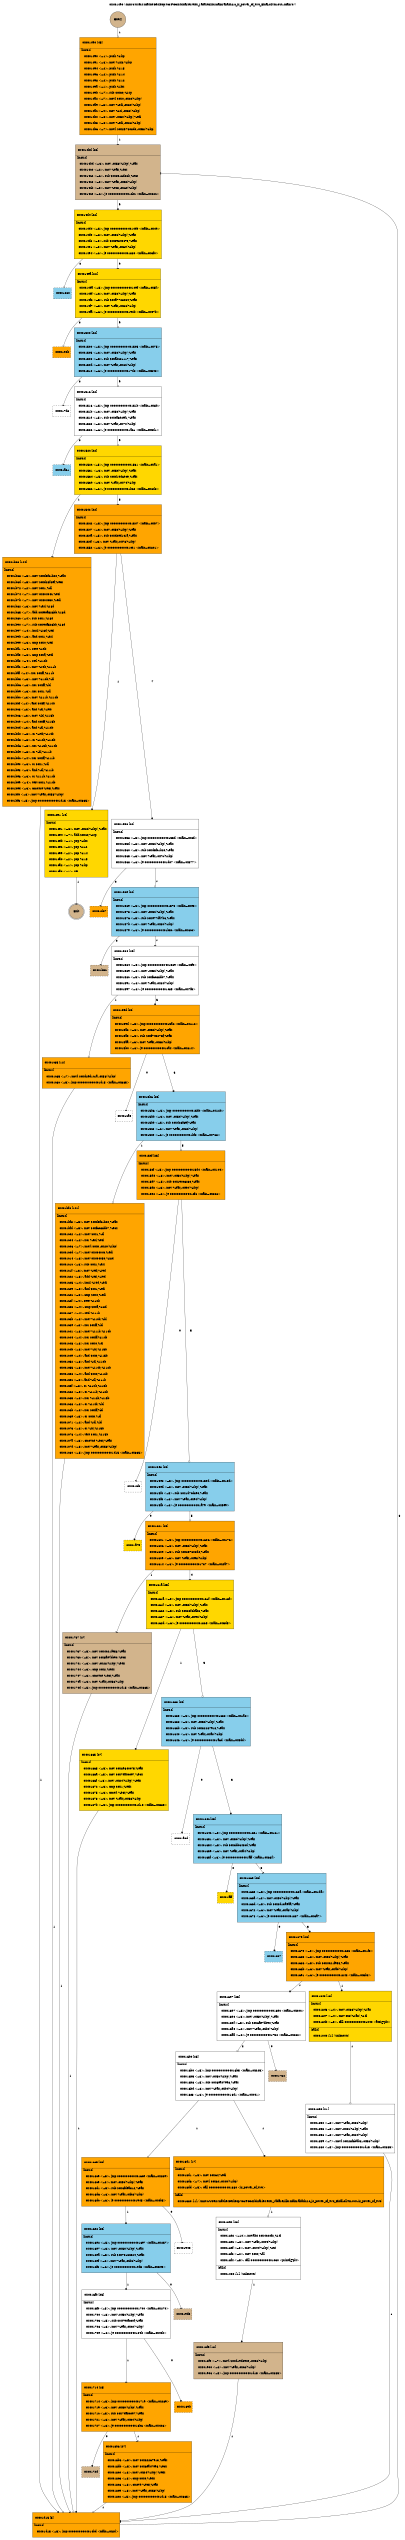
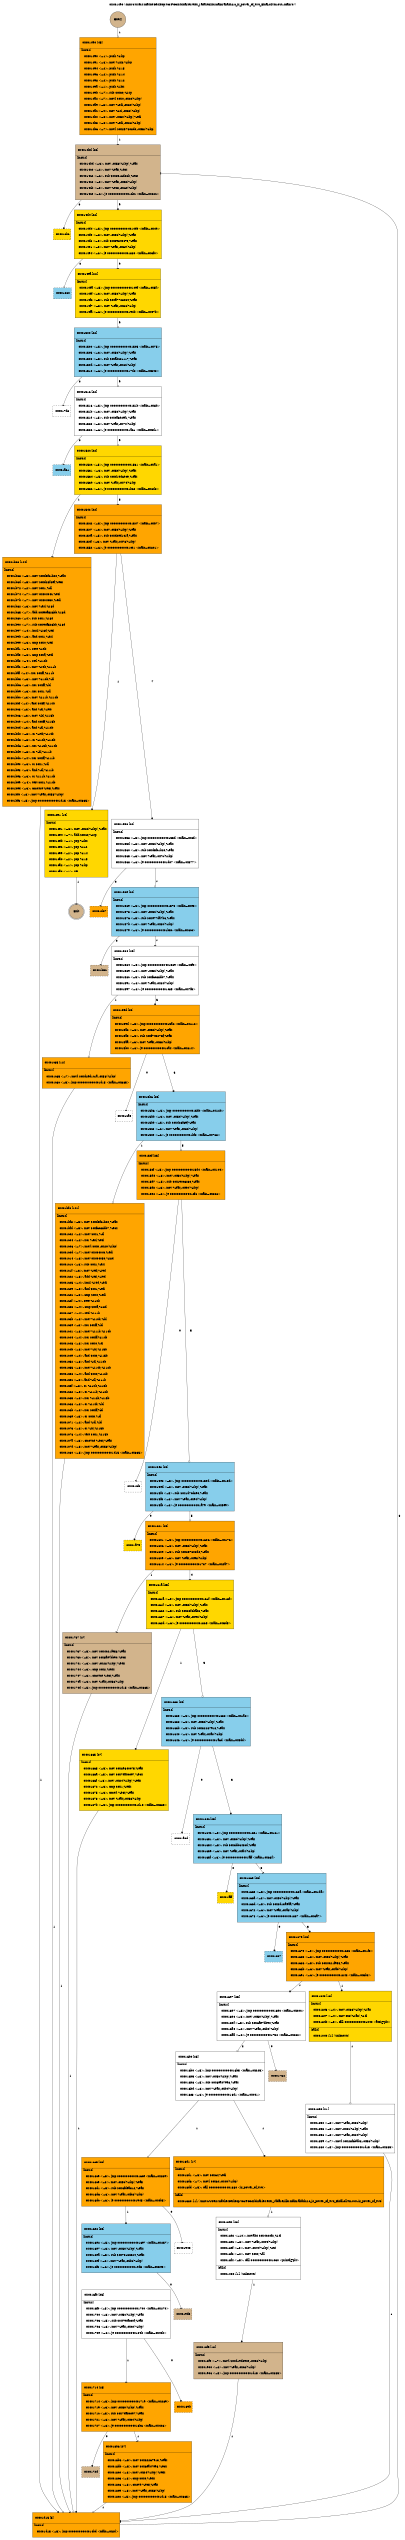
none -> (62, 234)
(62, 352) -> none
(126, 2281) -> none
